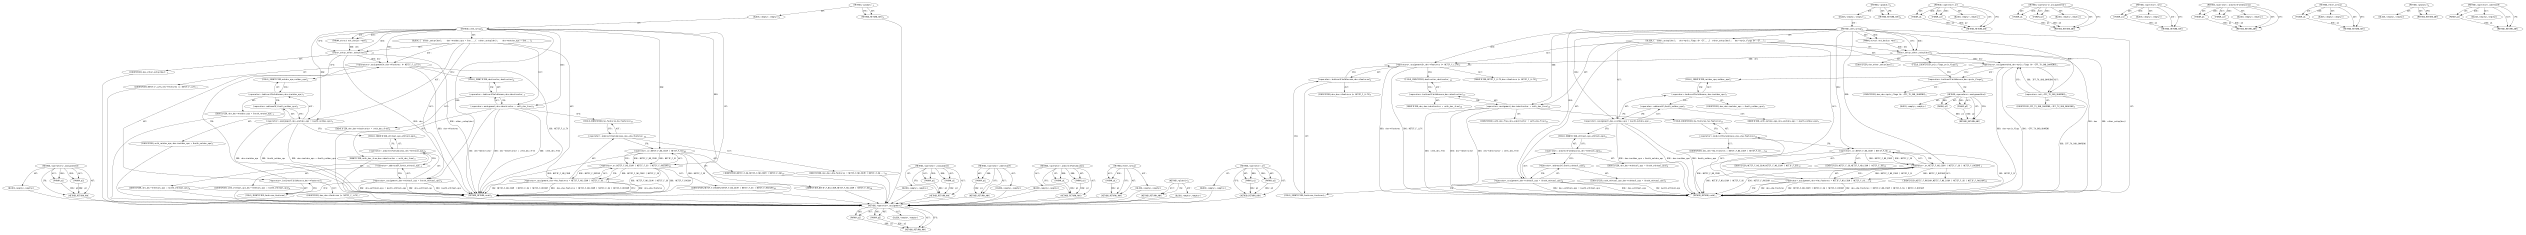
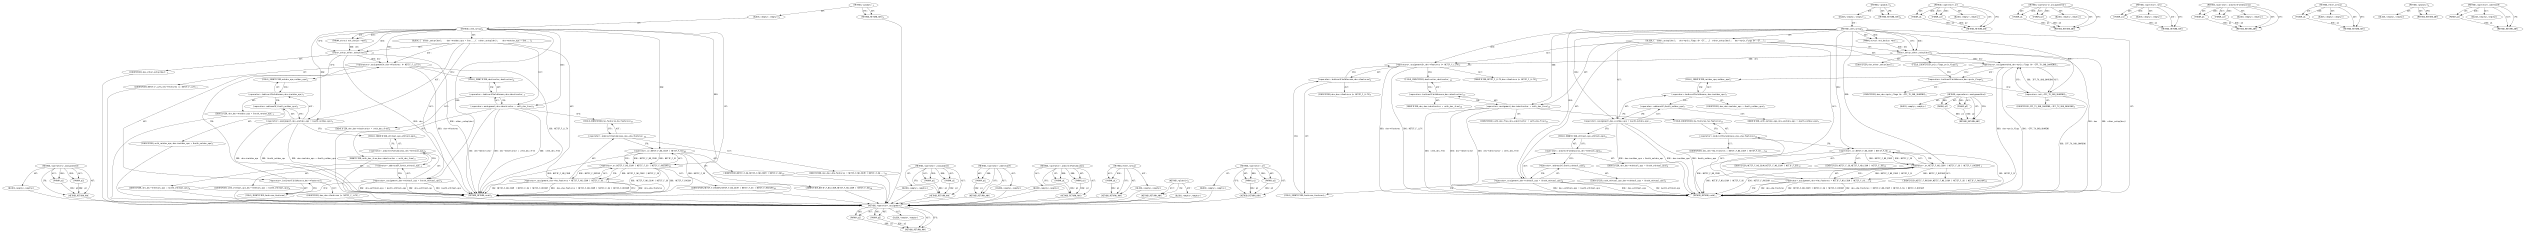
(1960, 87) -> (1995, 88)
